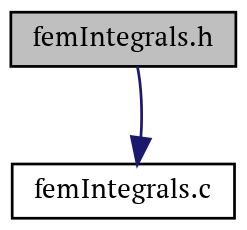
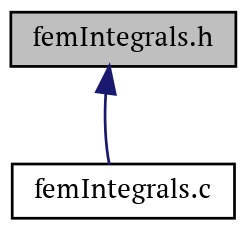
(141, 102) -> (105, 129)
